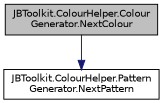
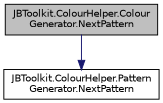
(81, 20) -> (81, 20)
